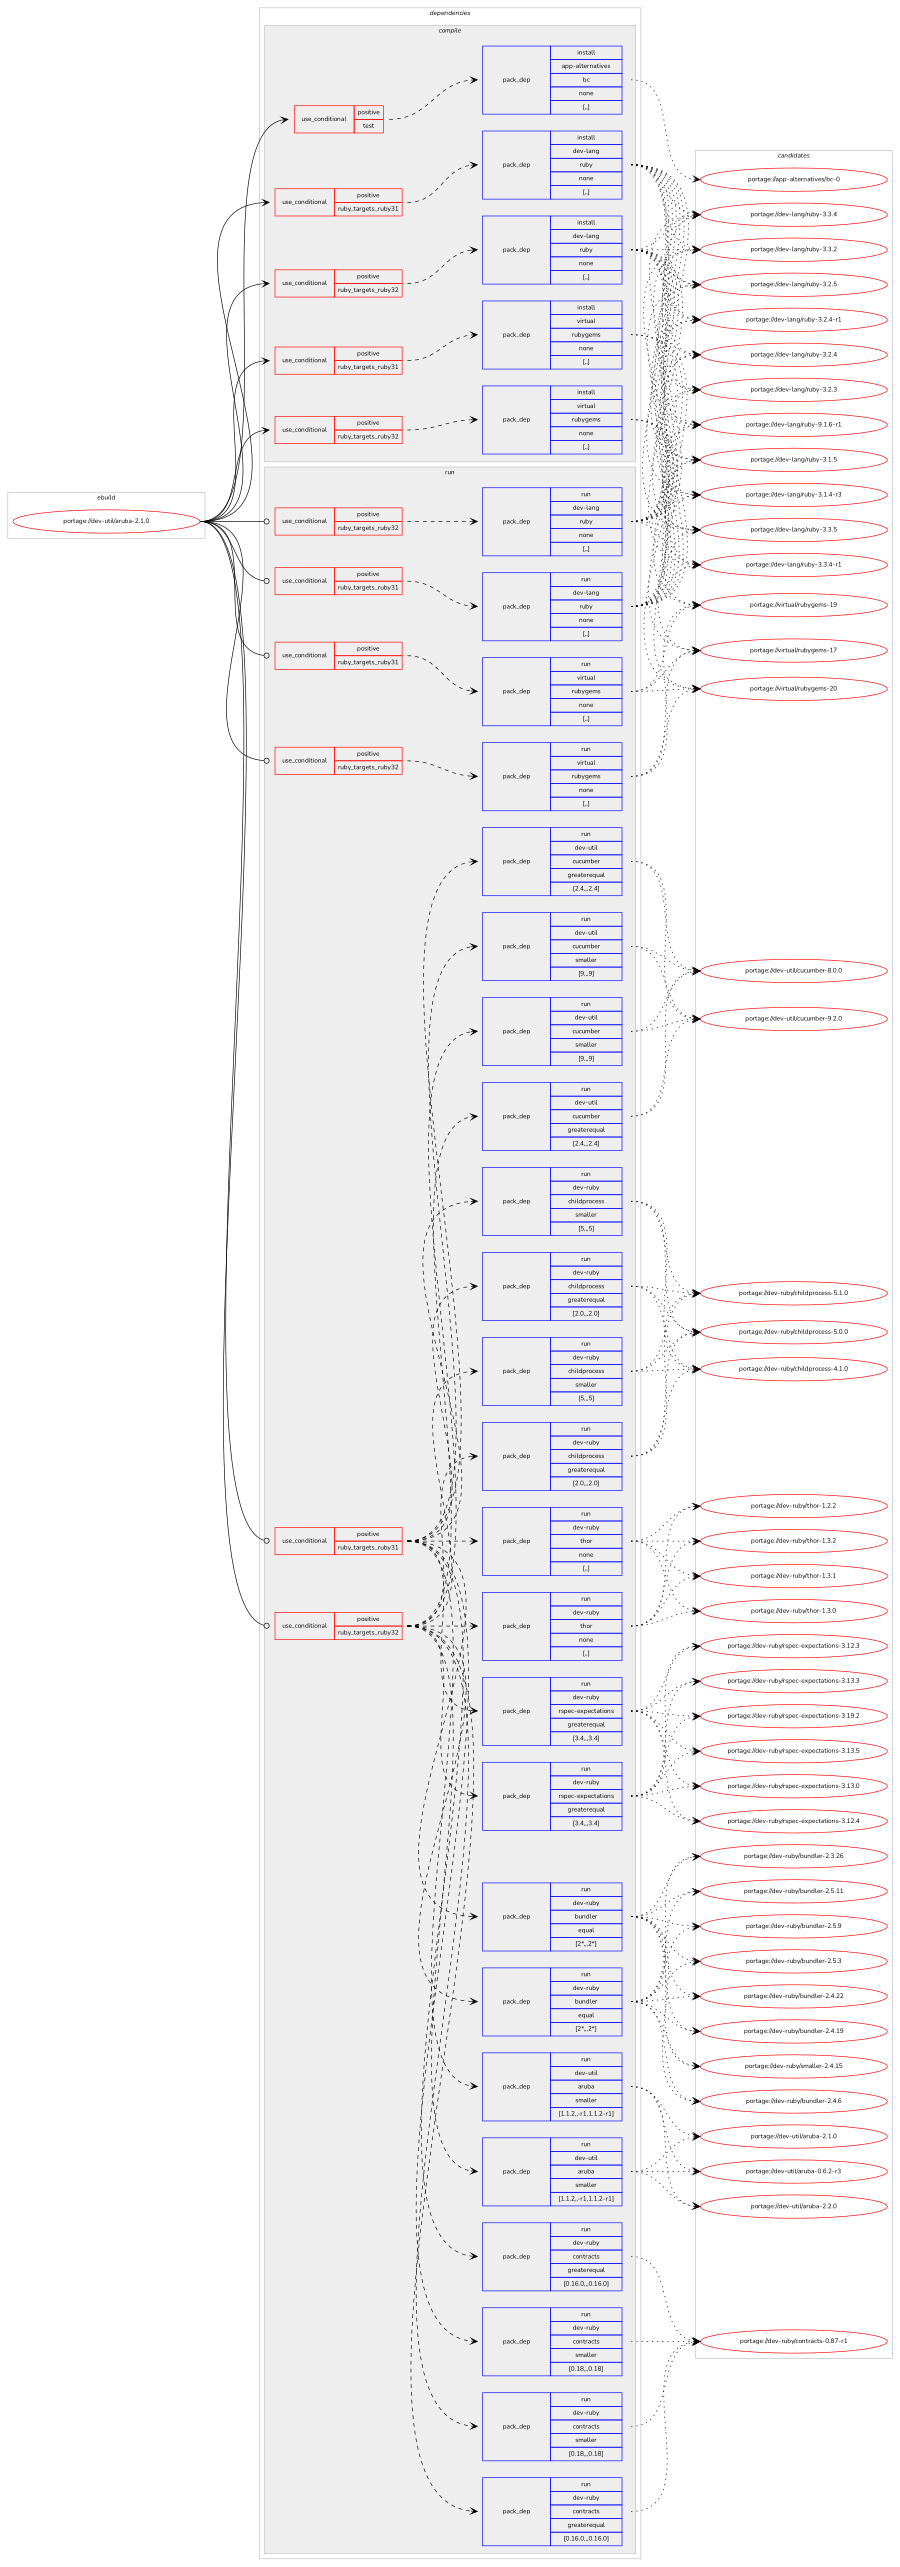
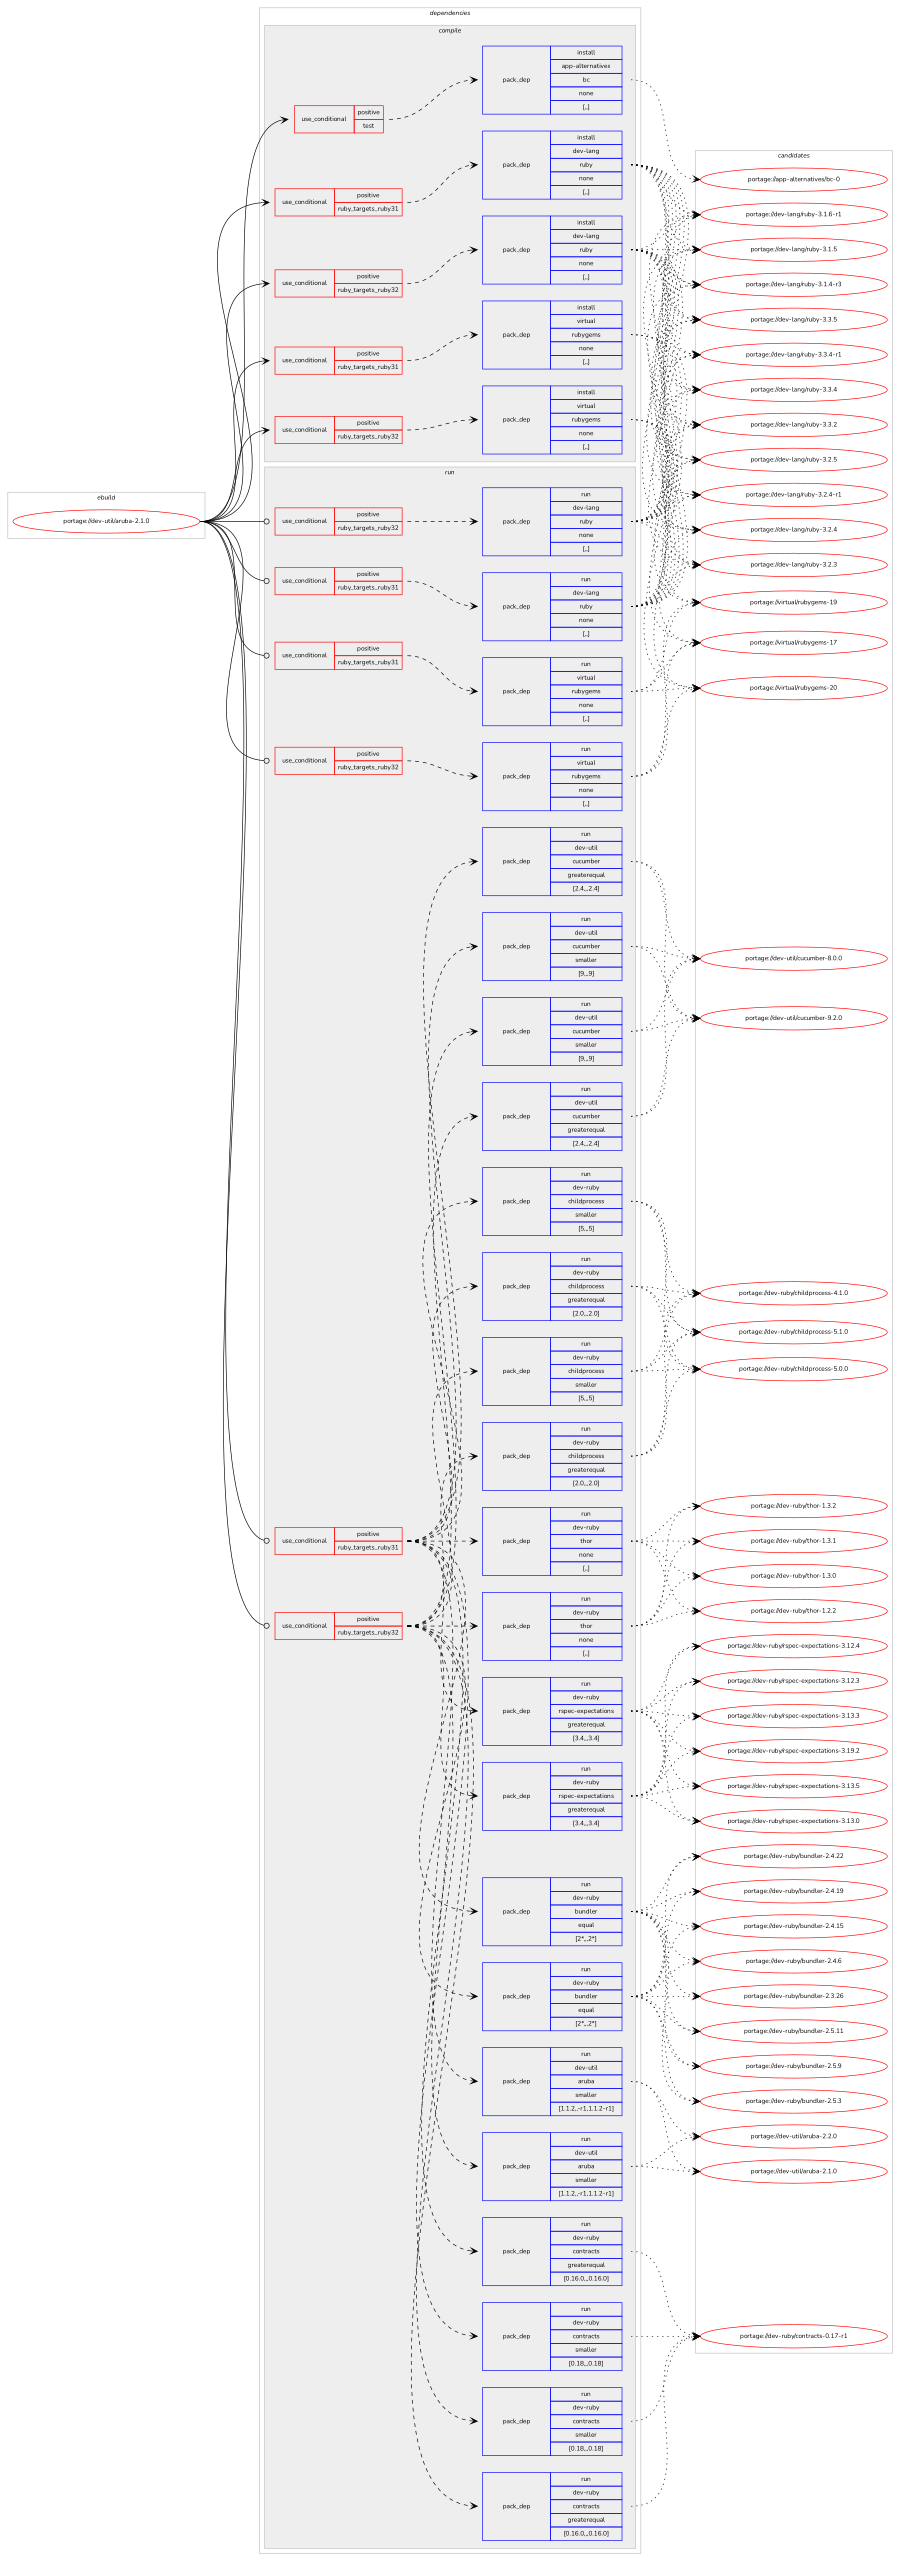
(794, 425) -> (794, 215)
(794, 2066) -> (794, 1926)
(794, 2172) -> none
(794, 2341) -> (794, 2336)
